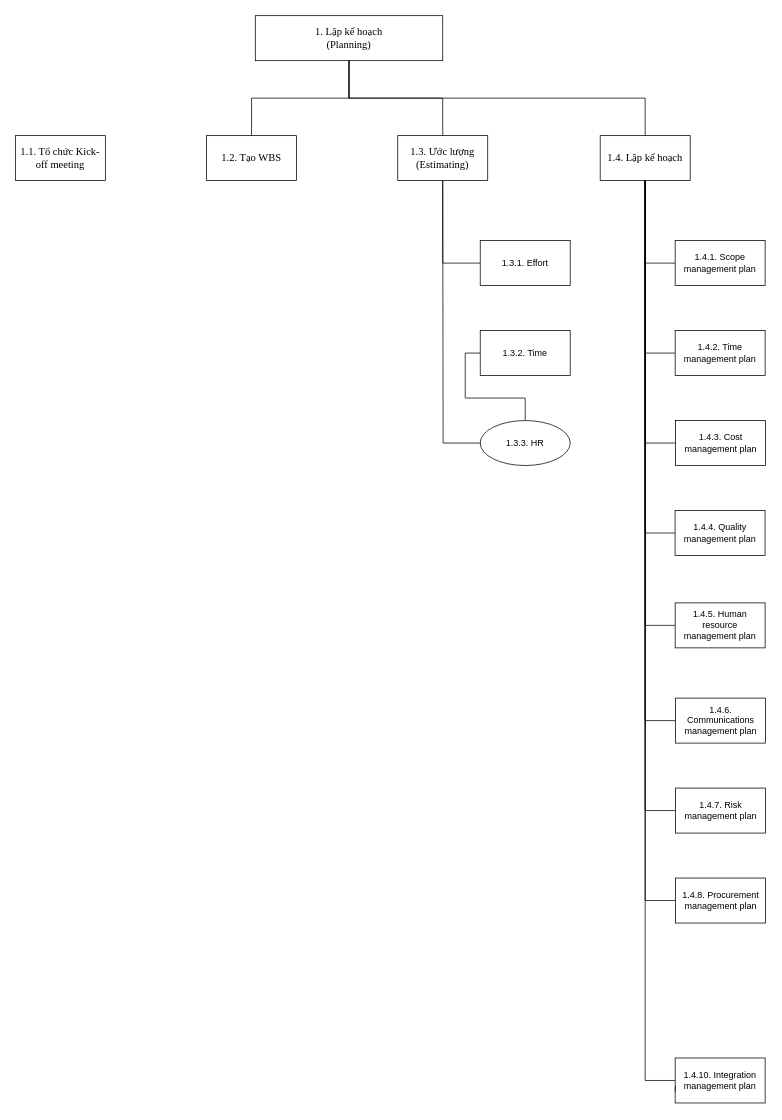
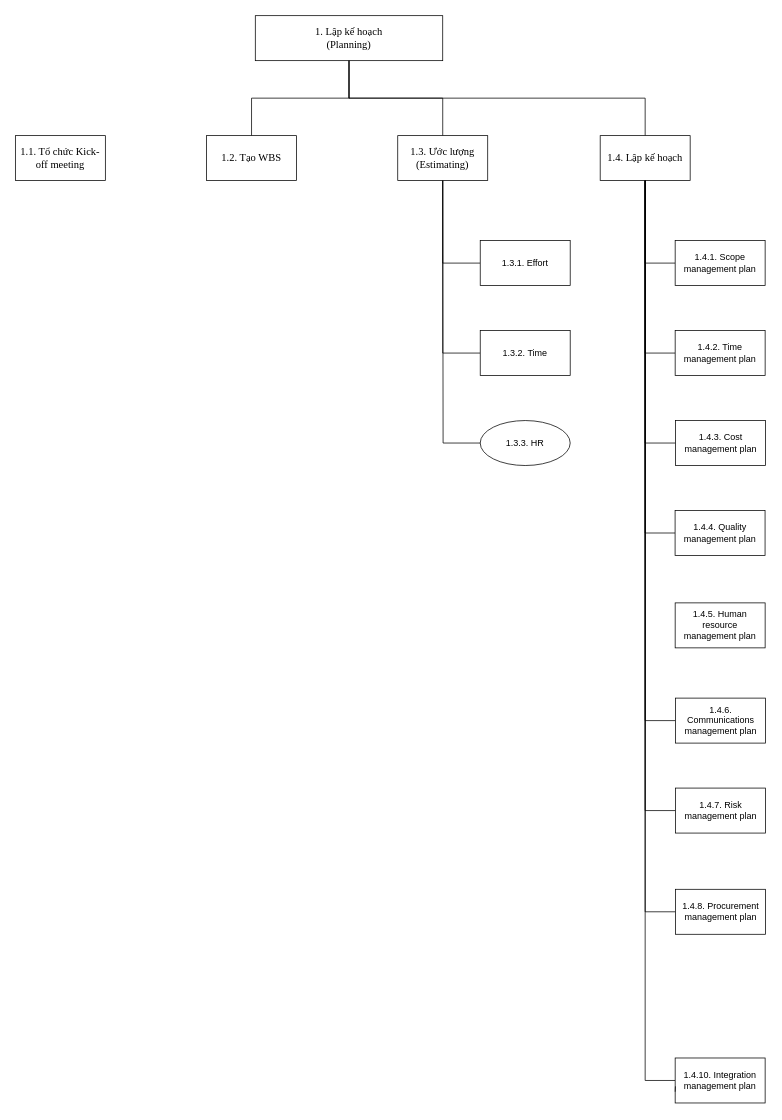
(482, 398) -> (456, 353)
(661, 625) -> none
(721, 901) -> (721, 912)
